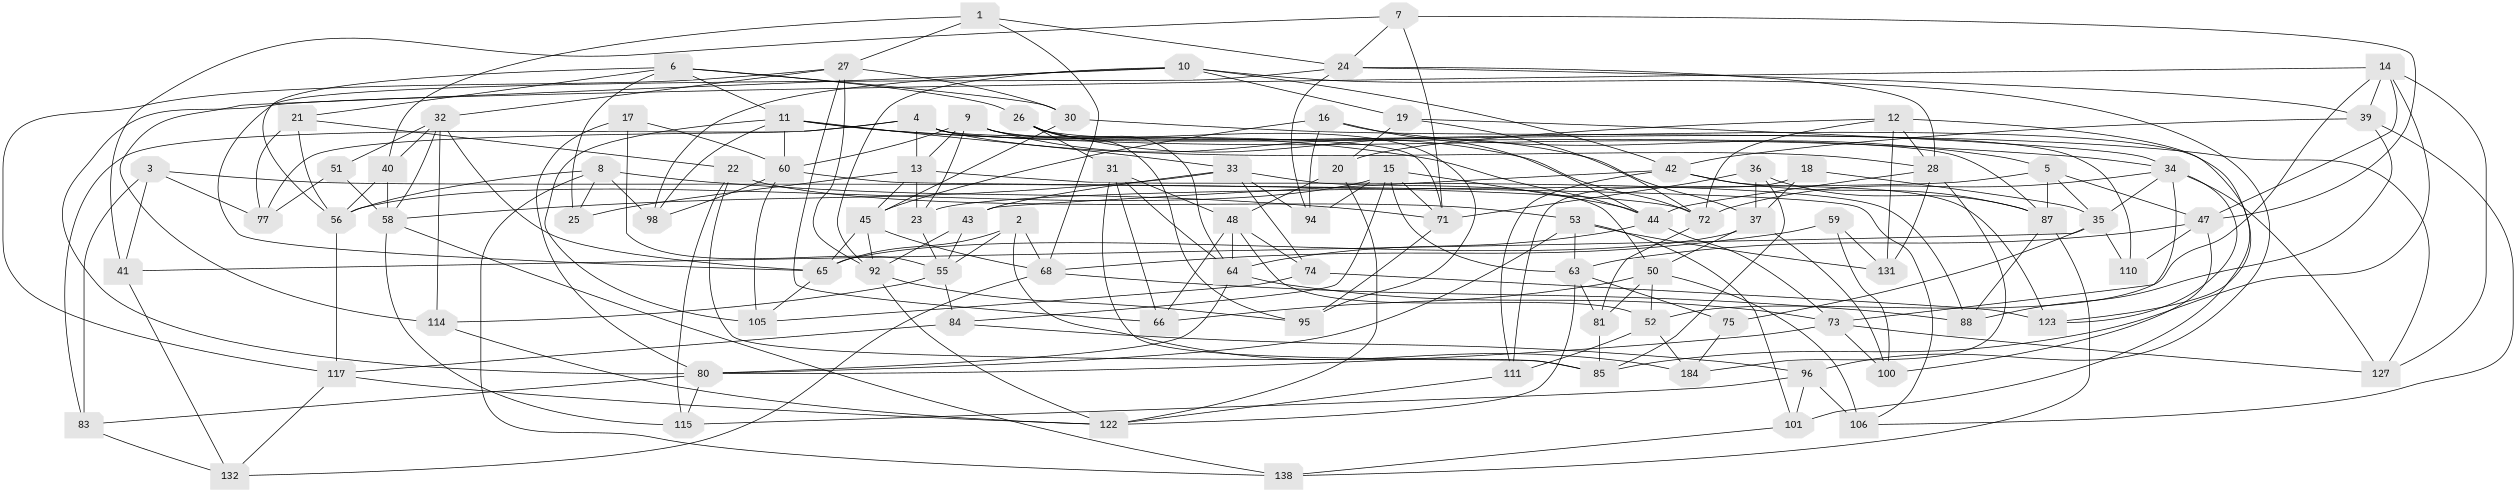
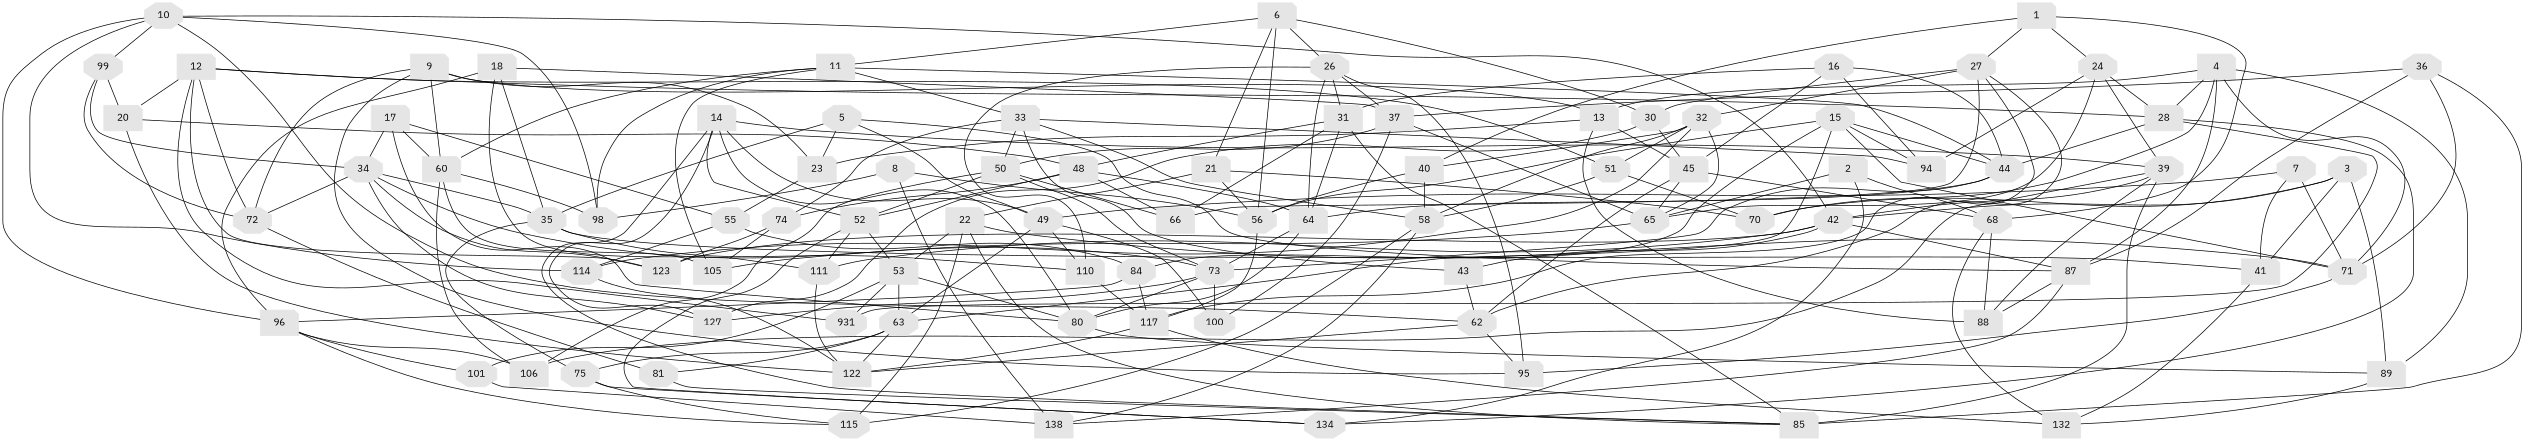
(1371, 41) -> none
none -> (980, 82)
(1402, 118) -> (103, 67)
(2027, 136) -> none
(1477, 143) -> (377, 144)
(1686, 143) -> (1588, 80)
none -> (274, 144)
(1389, 169) -> (1835, 118)
(854, 184) -> (2094, 204)
(1022, 195) -> (1791, 242)
(263, 220) -> (1755, 220)
(574, 220) -> none
(1834, 220) -> none
(2204, 220) -> (1043, 220)
none -> (879, 246)
(955, 246) -> none
(975, 250) -> none
(875, 272) -> (1477, 323)
(1887, 272) -> (846, 323)
none -> (1117, 297)
(1625, 298) -> (1109, 220)
(1690, 374) -> (1325, 425)
none -> (2044, 383)
(693, 400) -> (711, 408)
(84, 425) -> (2386, 374)
